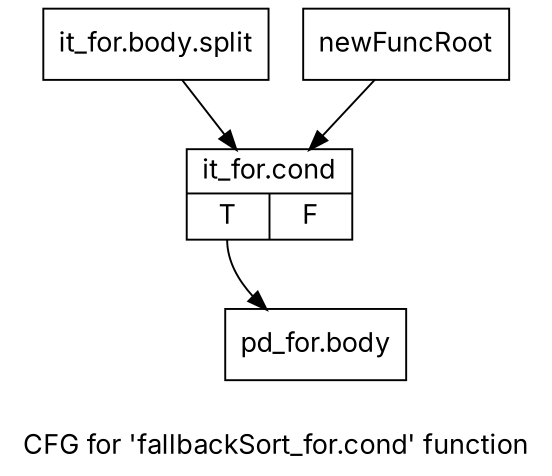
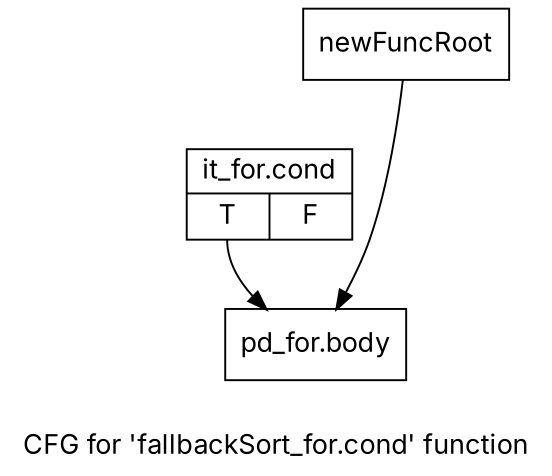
(156, 44) -> none
(349, 108) -> (384, 188)
